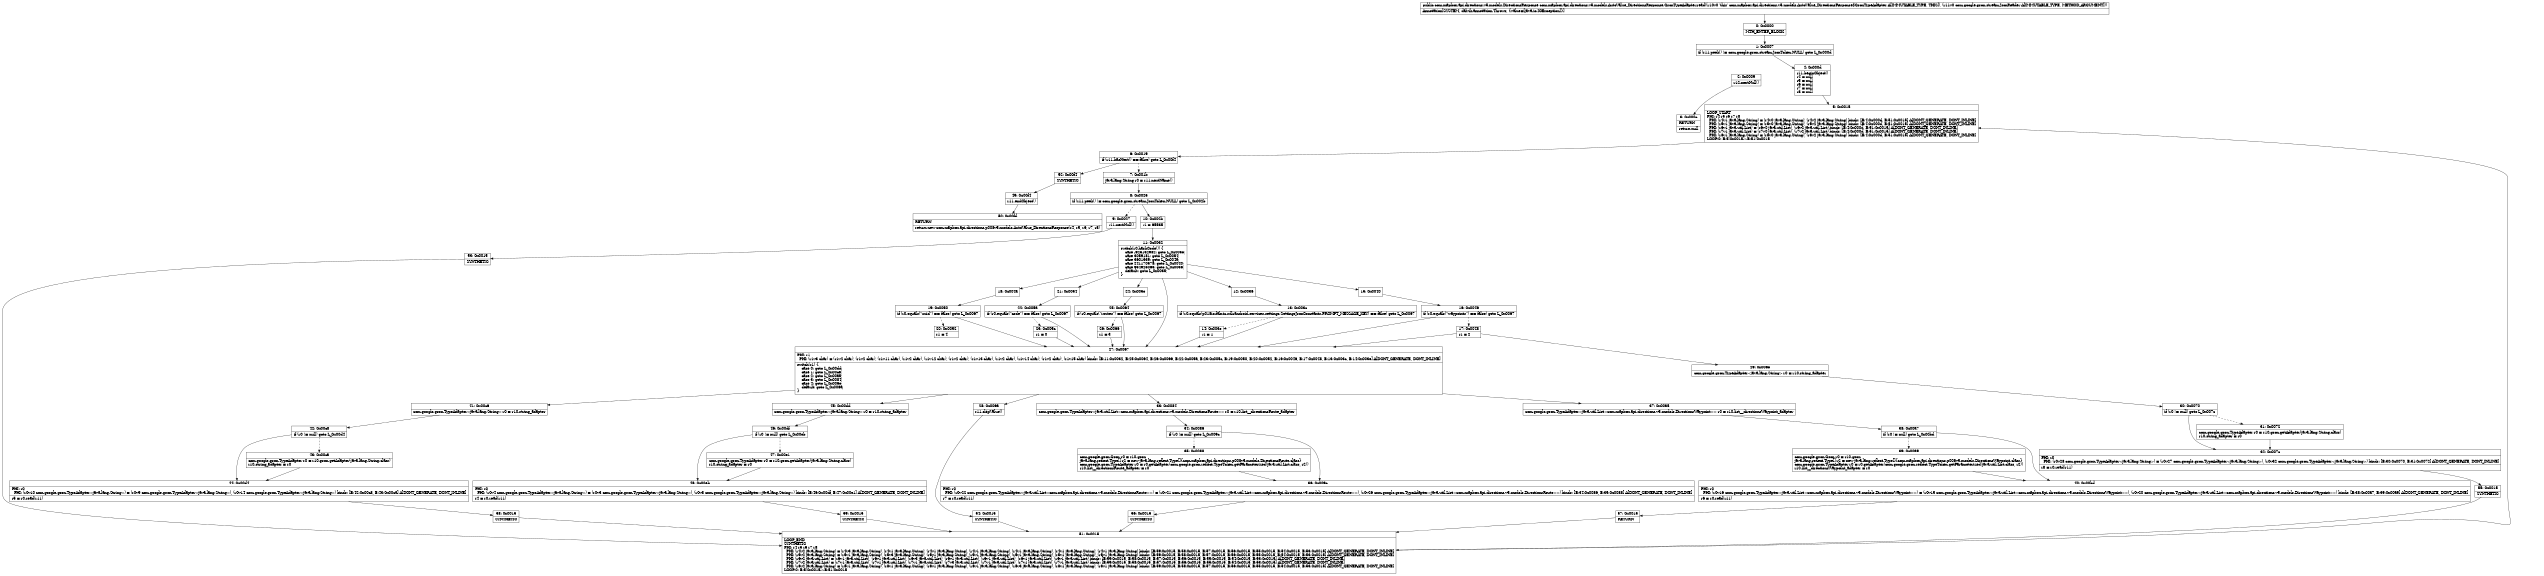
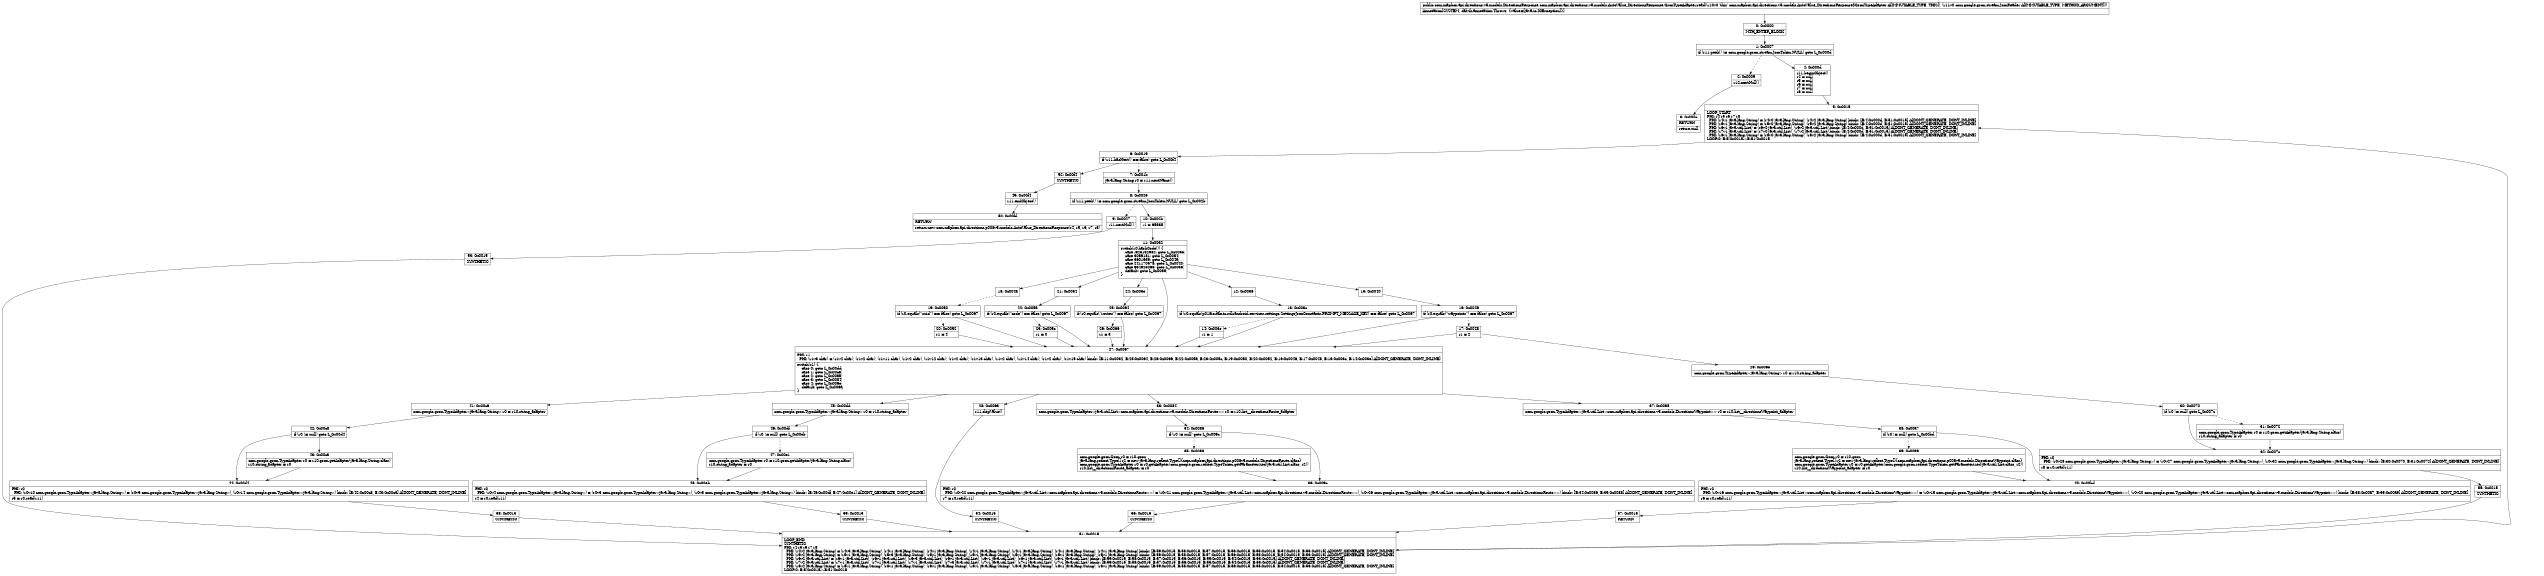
none -> (1756, 64)
(978, 300) -> (978, 300)
none -> (984, 341)
(319, 444) -> (319, 444)
